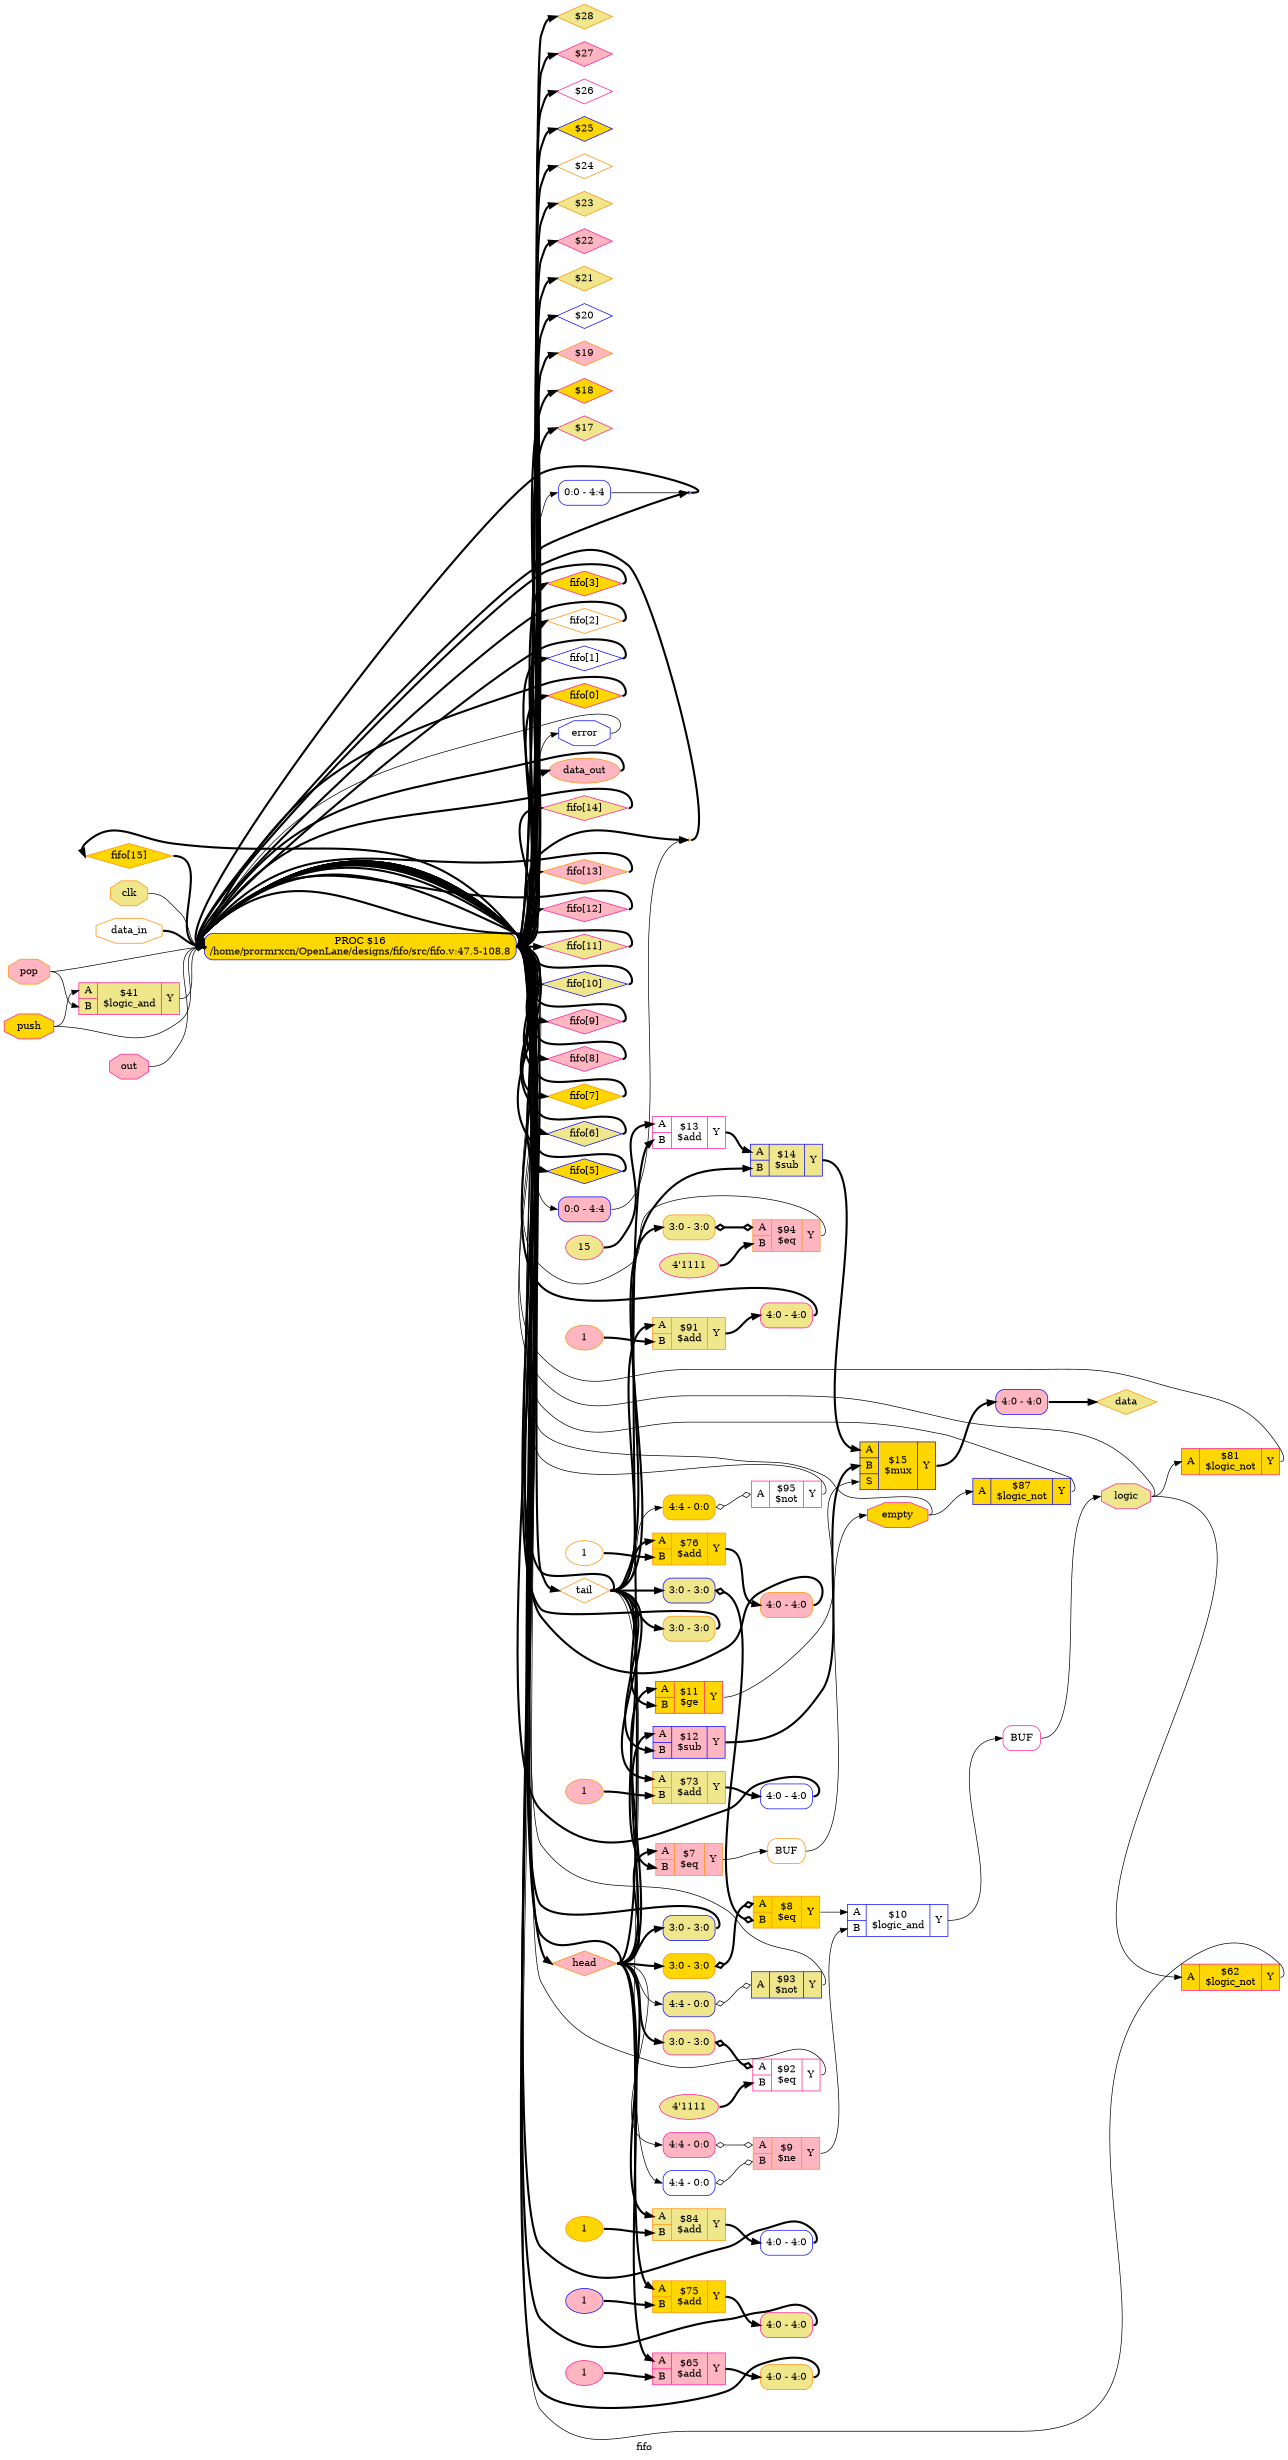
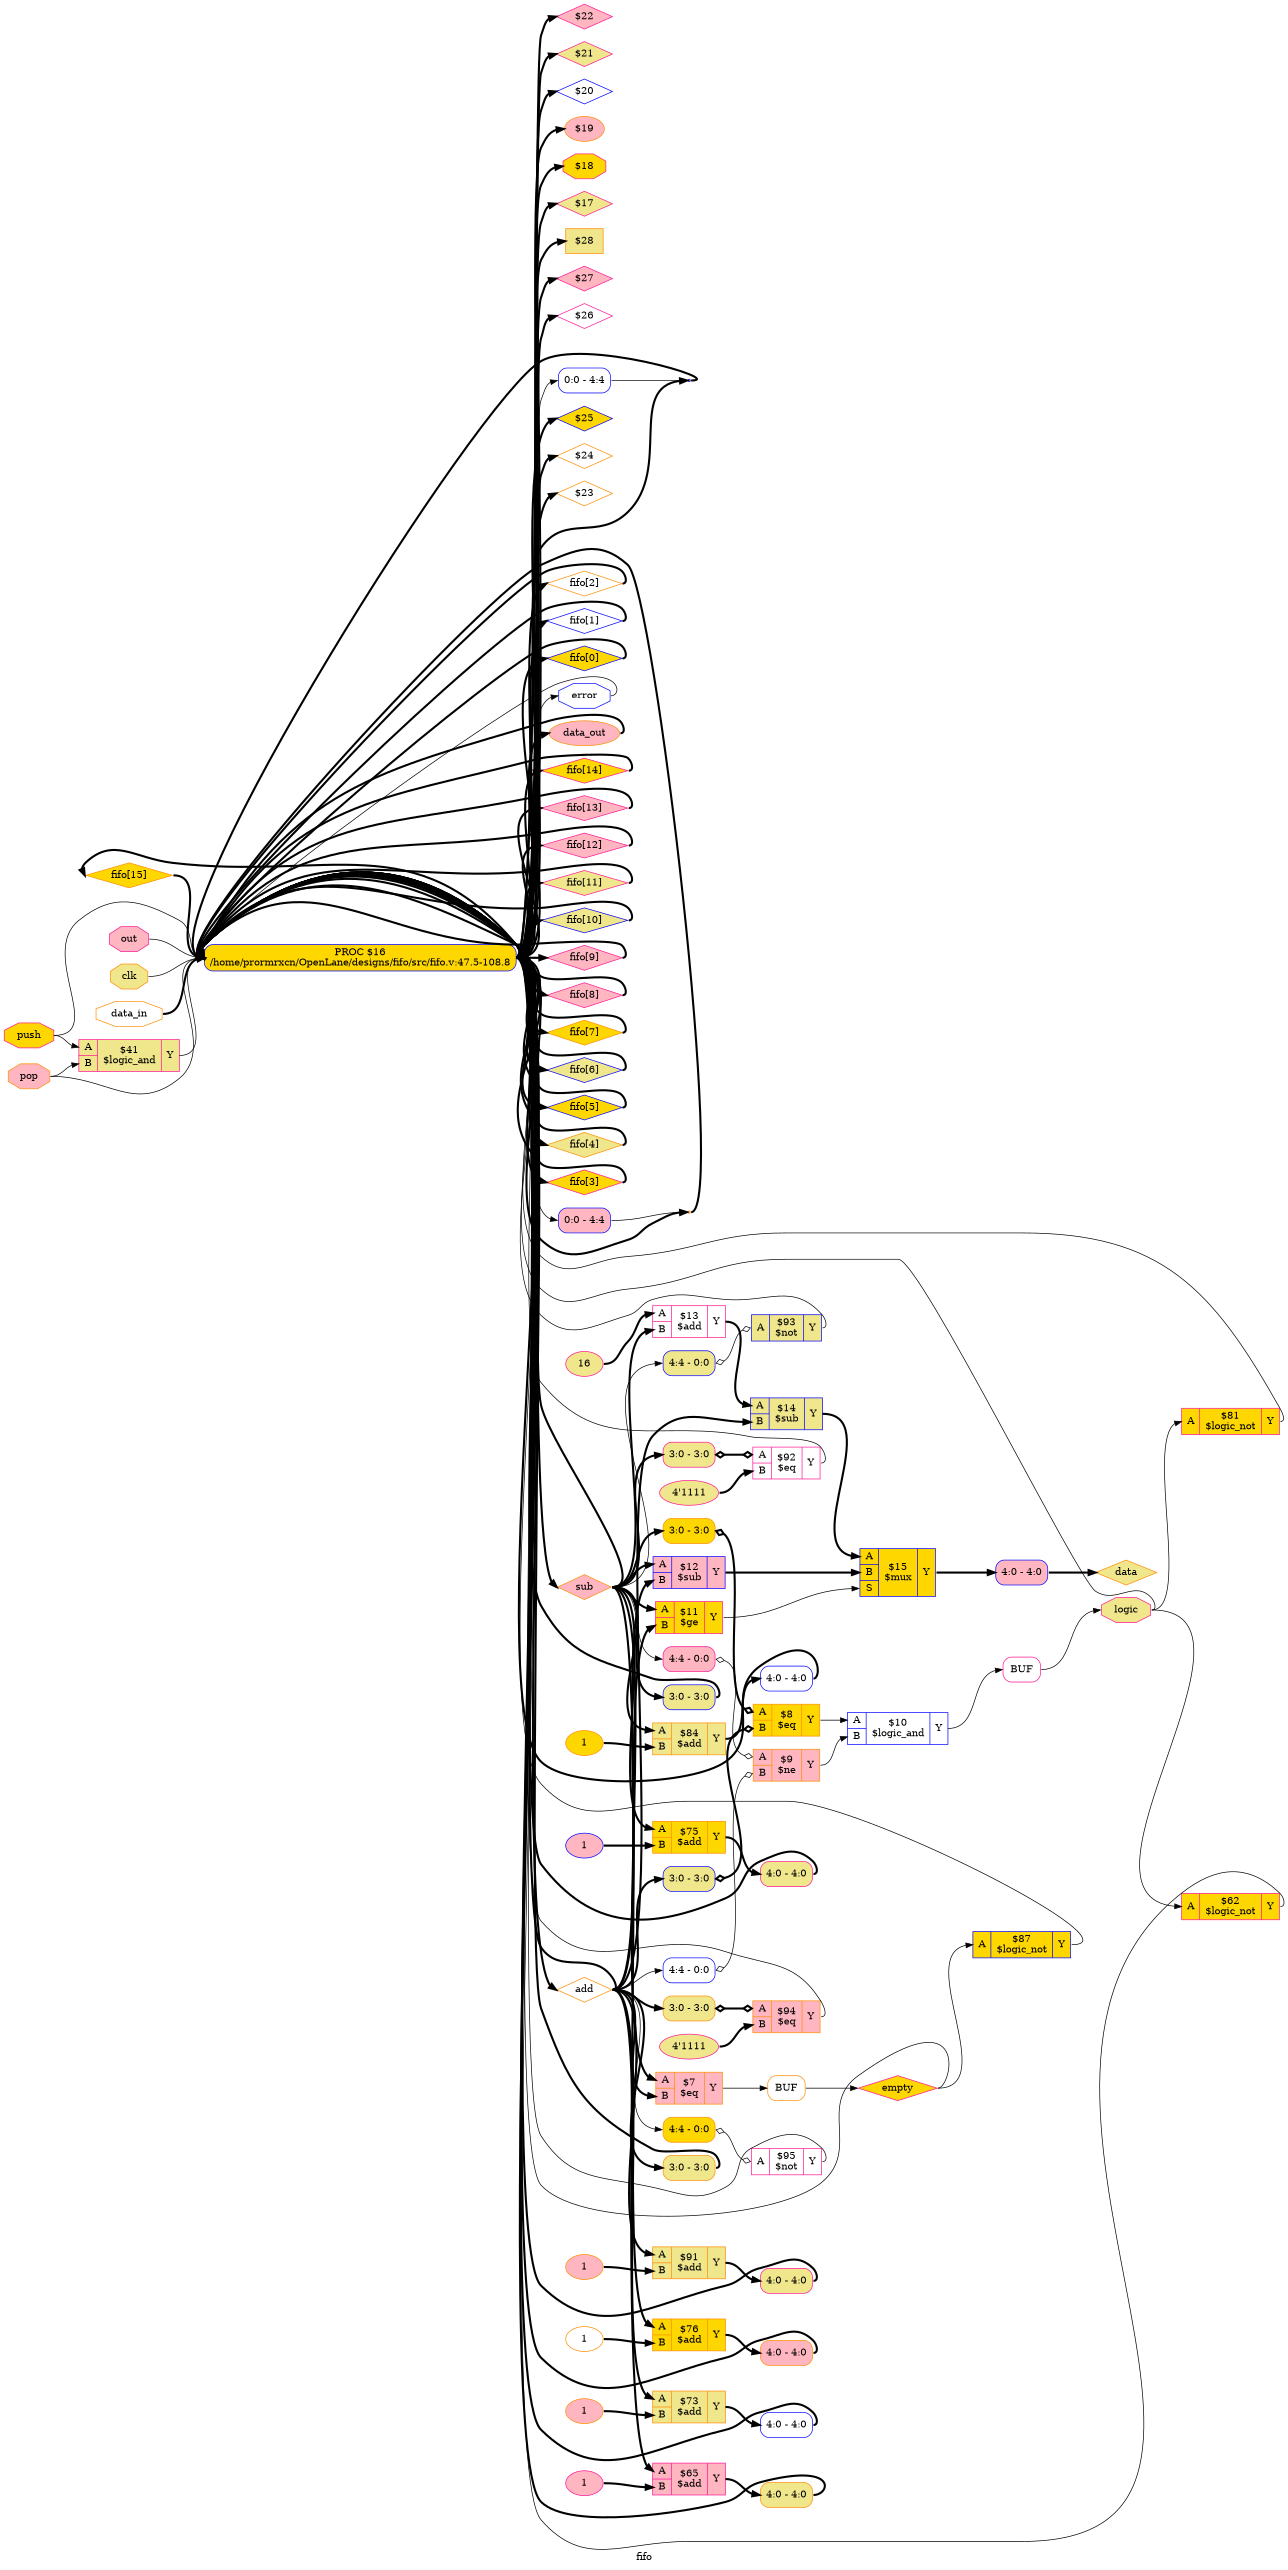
(584, 17) -> (584, 241)
(584, 204) -> (584, 493)
(584, 279) -> (584, 54)
(584, 353) -> (584, 129)
(584, 391) -> (584, 166)
(584, 696) -> (584, 658)
(584, 808) -> (584, 771)
(584, 872) -> (584, 808)
none -> (584, 1145)
(584, 1247) -> (584, 1364)
(898, 1515) -> (898, 2088)
(584, 1591) -> (584, 1990)
(584, 1963) -> (584, 1587)
